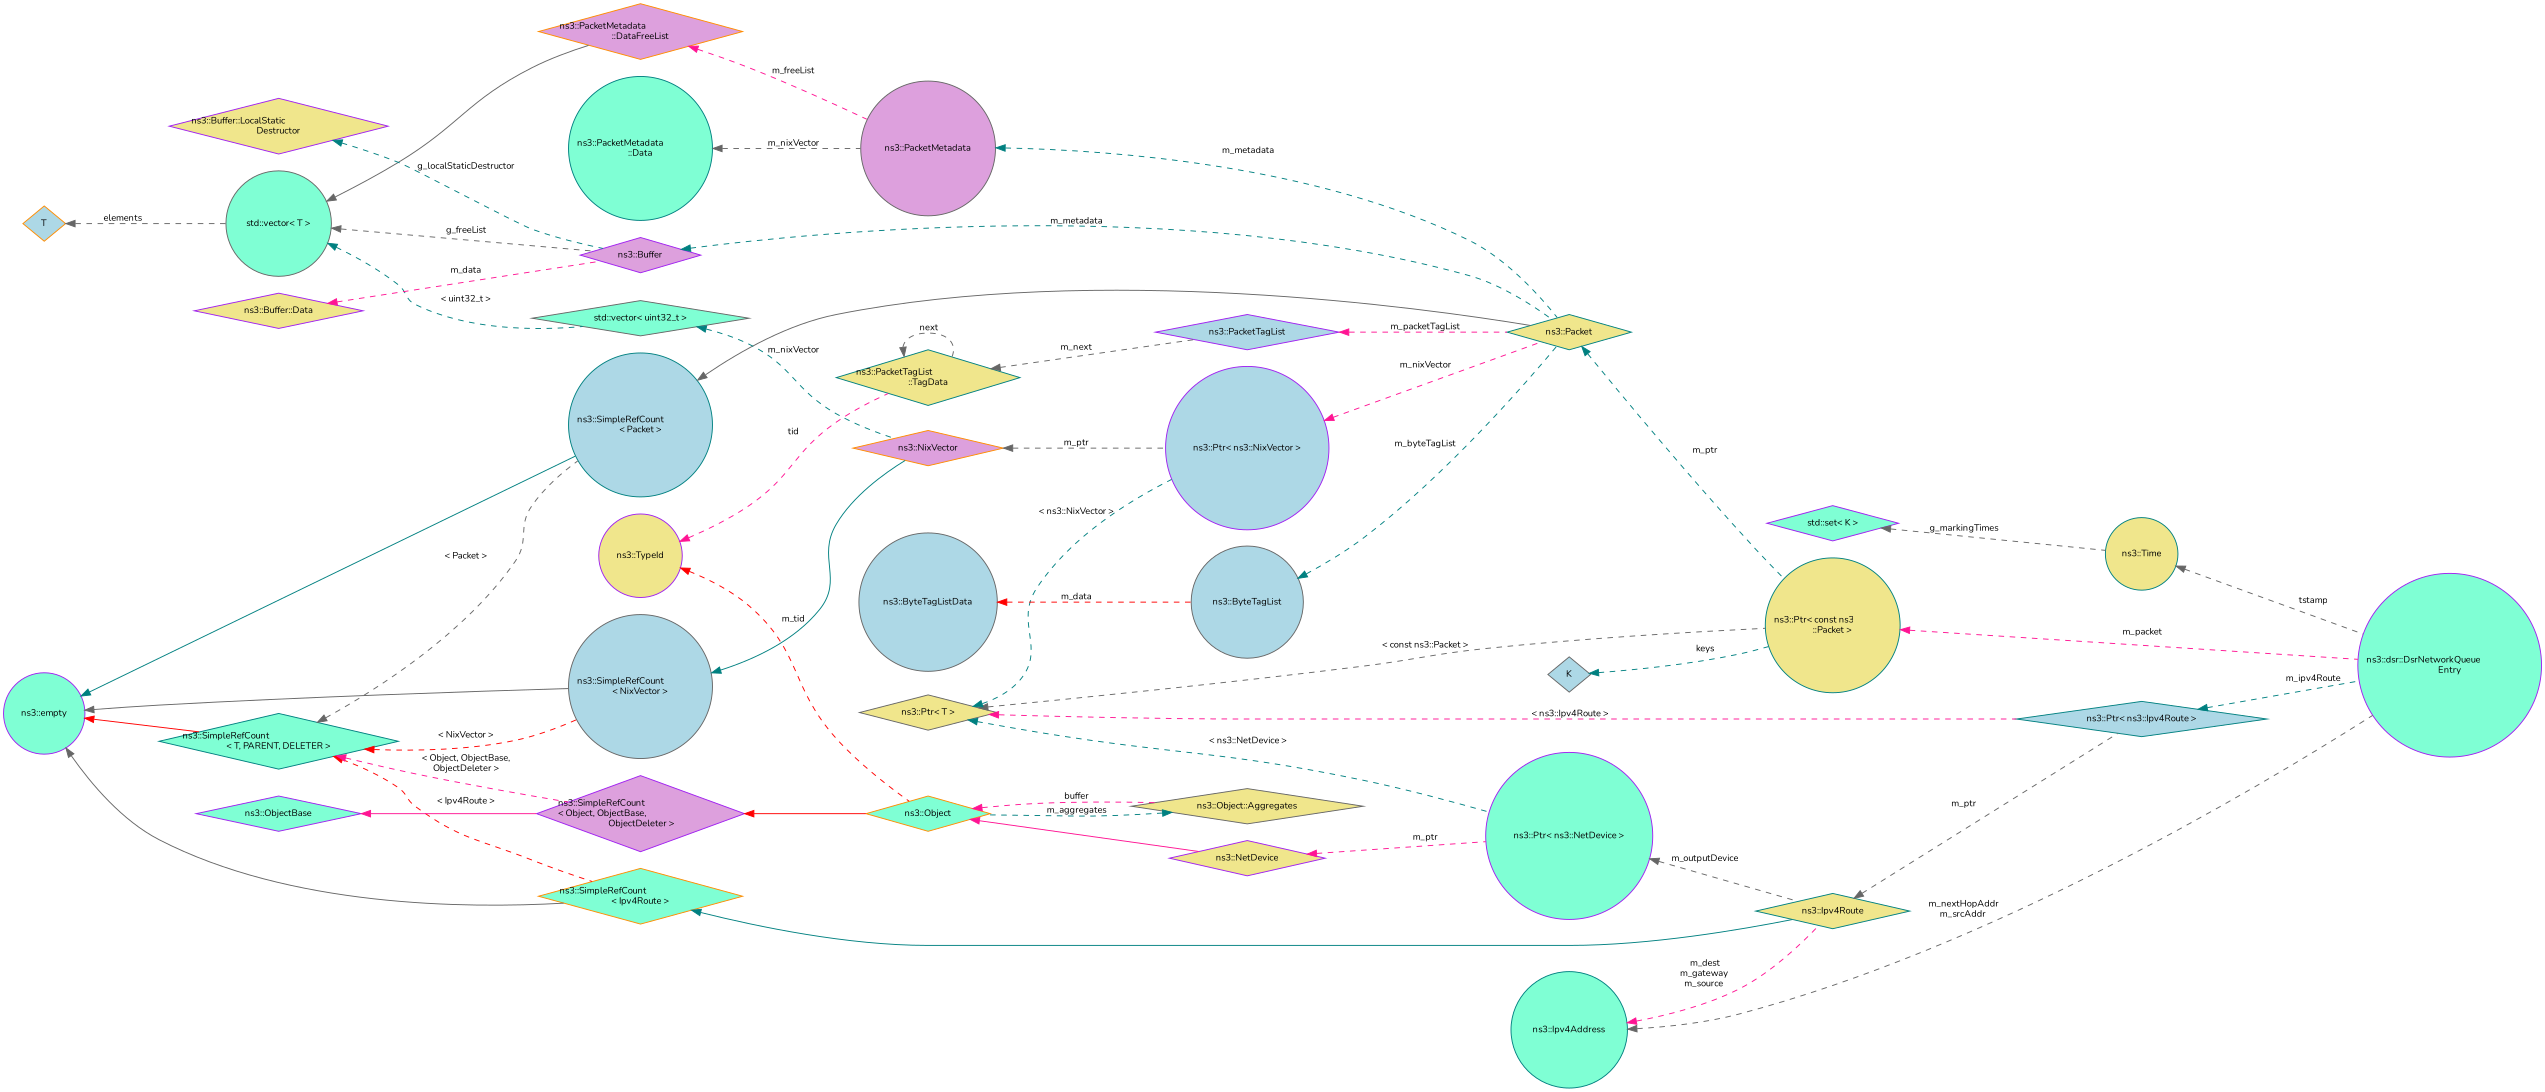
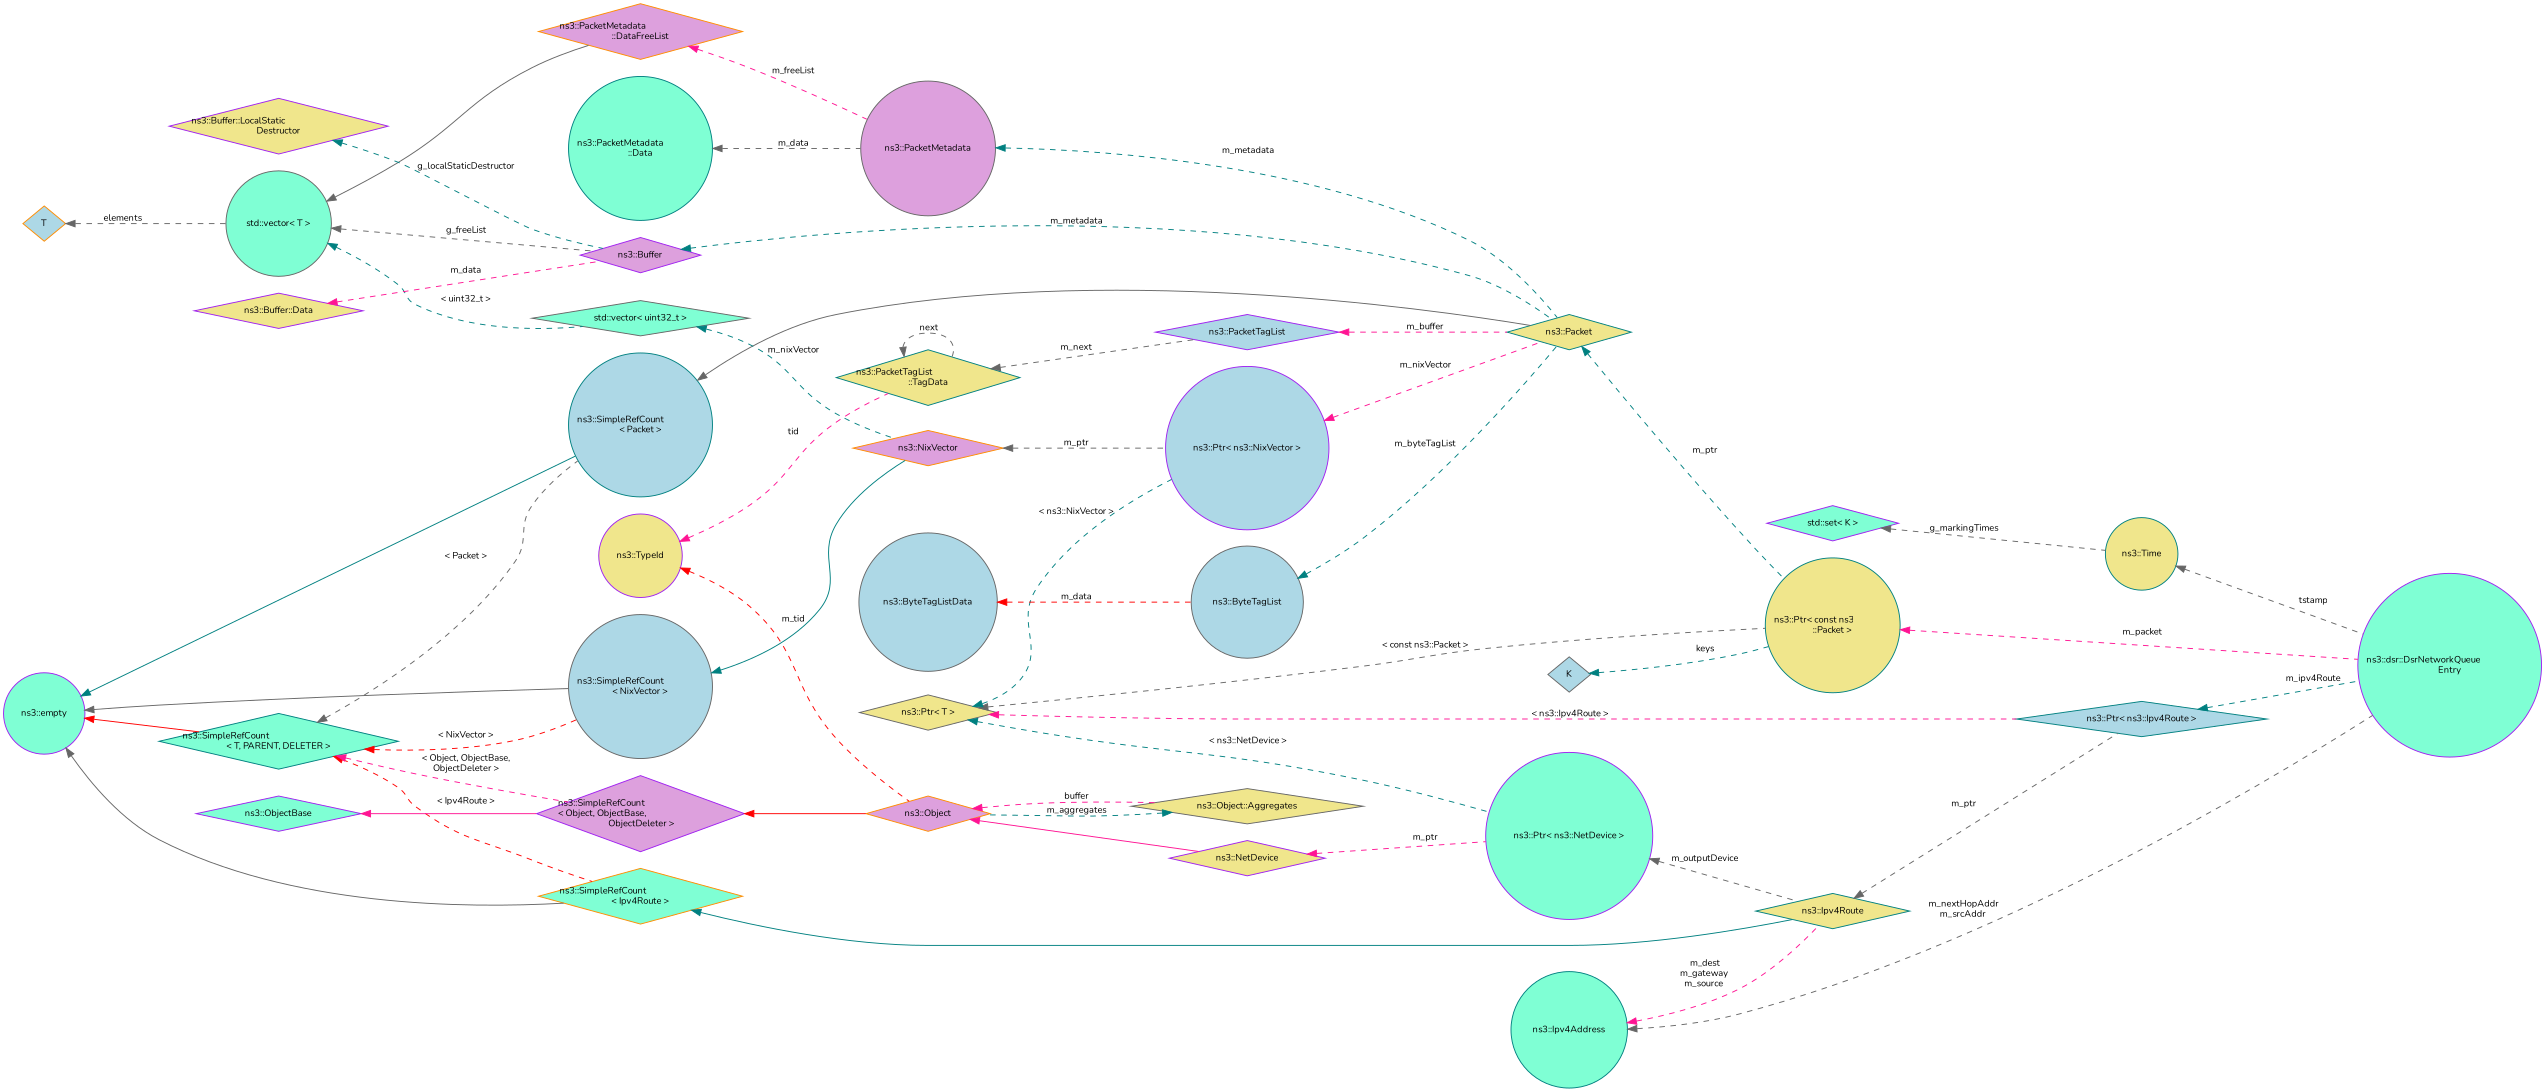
(793, 143) -> (793, 143)
(1425, 327) -> (1425, 327)
(928, 814) -> (928, 814)
